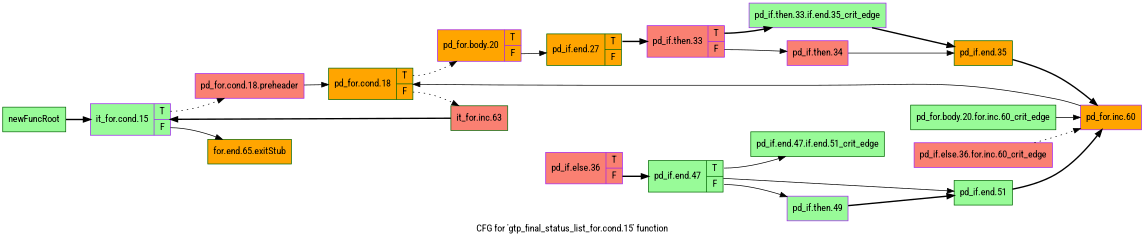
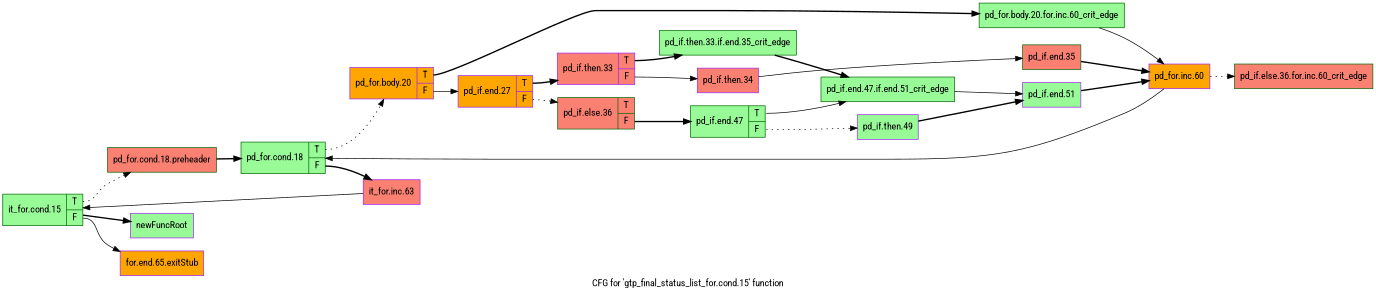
none -> (696, 11)
(818, 15) -> (728, 43)
(910, 36) -> (808, 65)
(584, 50) -> (495, 91)
(983, 53) -> (1052, 57)
(371, 84) -> (283, 158)
(313, 85) -> (225, 159)
(250, 86) -> (162, 160)
(433, 95) -> (346, 169)
none -> (542, 100)
(479, 118) -> (392, 192)
(34, 119) -> (162, 226)
(75, 119) -> (103, 218)
(130, 119) -> (43, 210)
(314, 119) -> (227, 200)
(1054, 137) -> (1219, 76)
(250, 152) -> (162, 263)
(983, 155) -> (1304, 76)
(584, 168) -> (596, 113)
(835, 185) -> (985, 93)
(753, 188) -> (808, 129)
(983, 193) -> (1052, 95)
